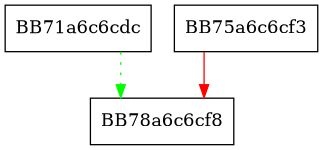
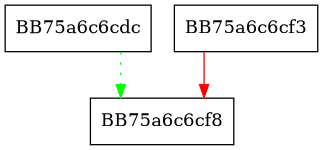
(78, 28) -> (78, 28)
(162, 121) -> (162, 121)
